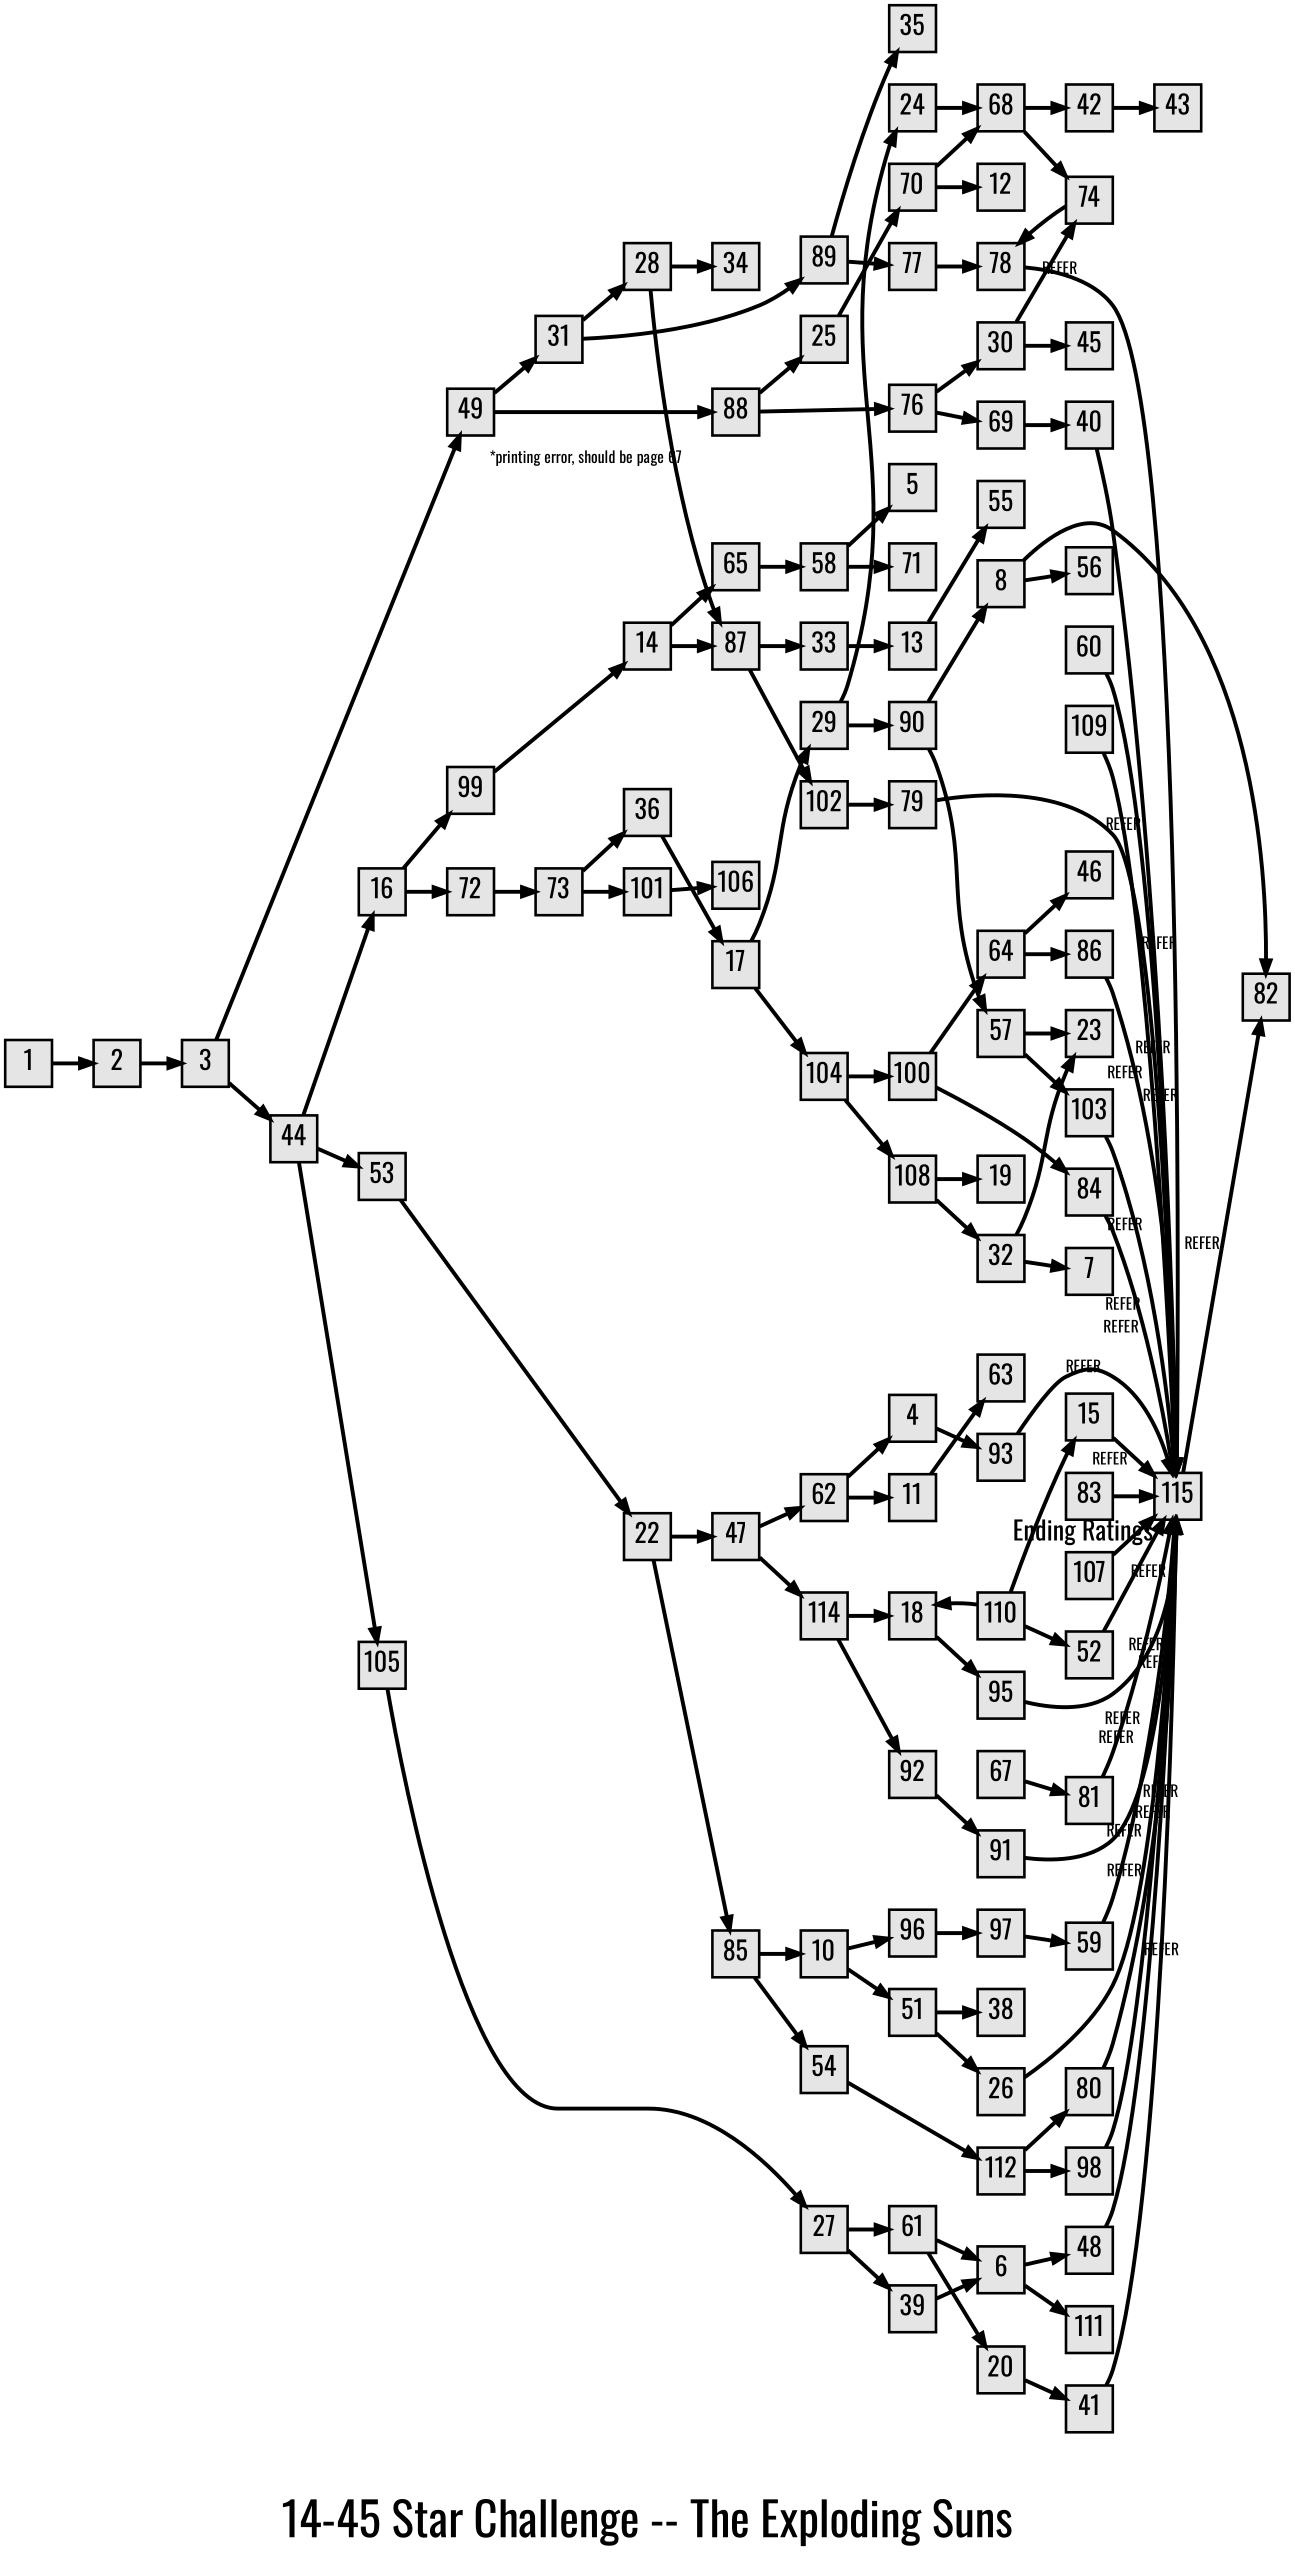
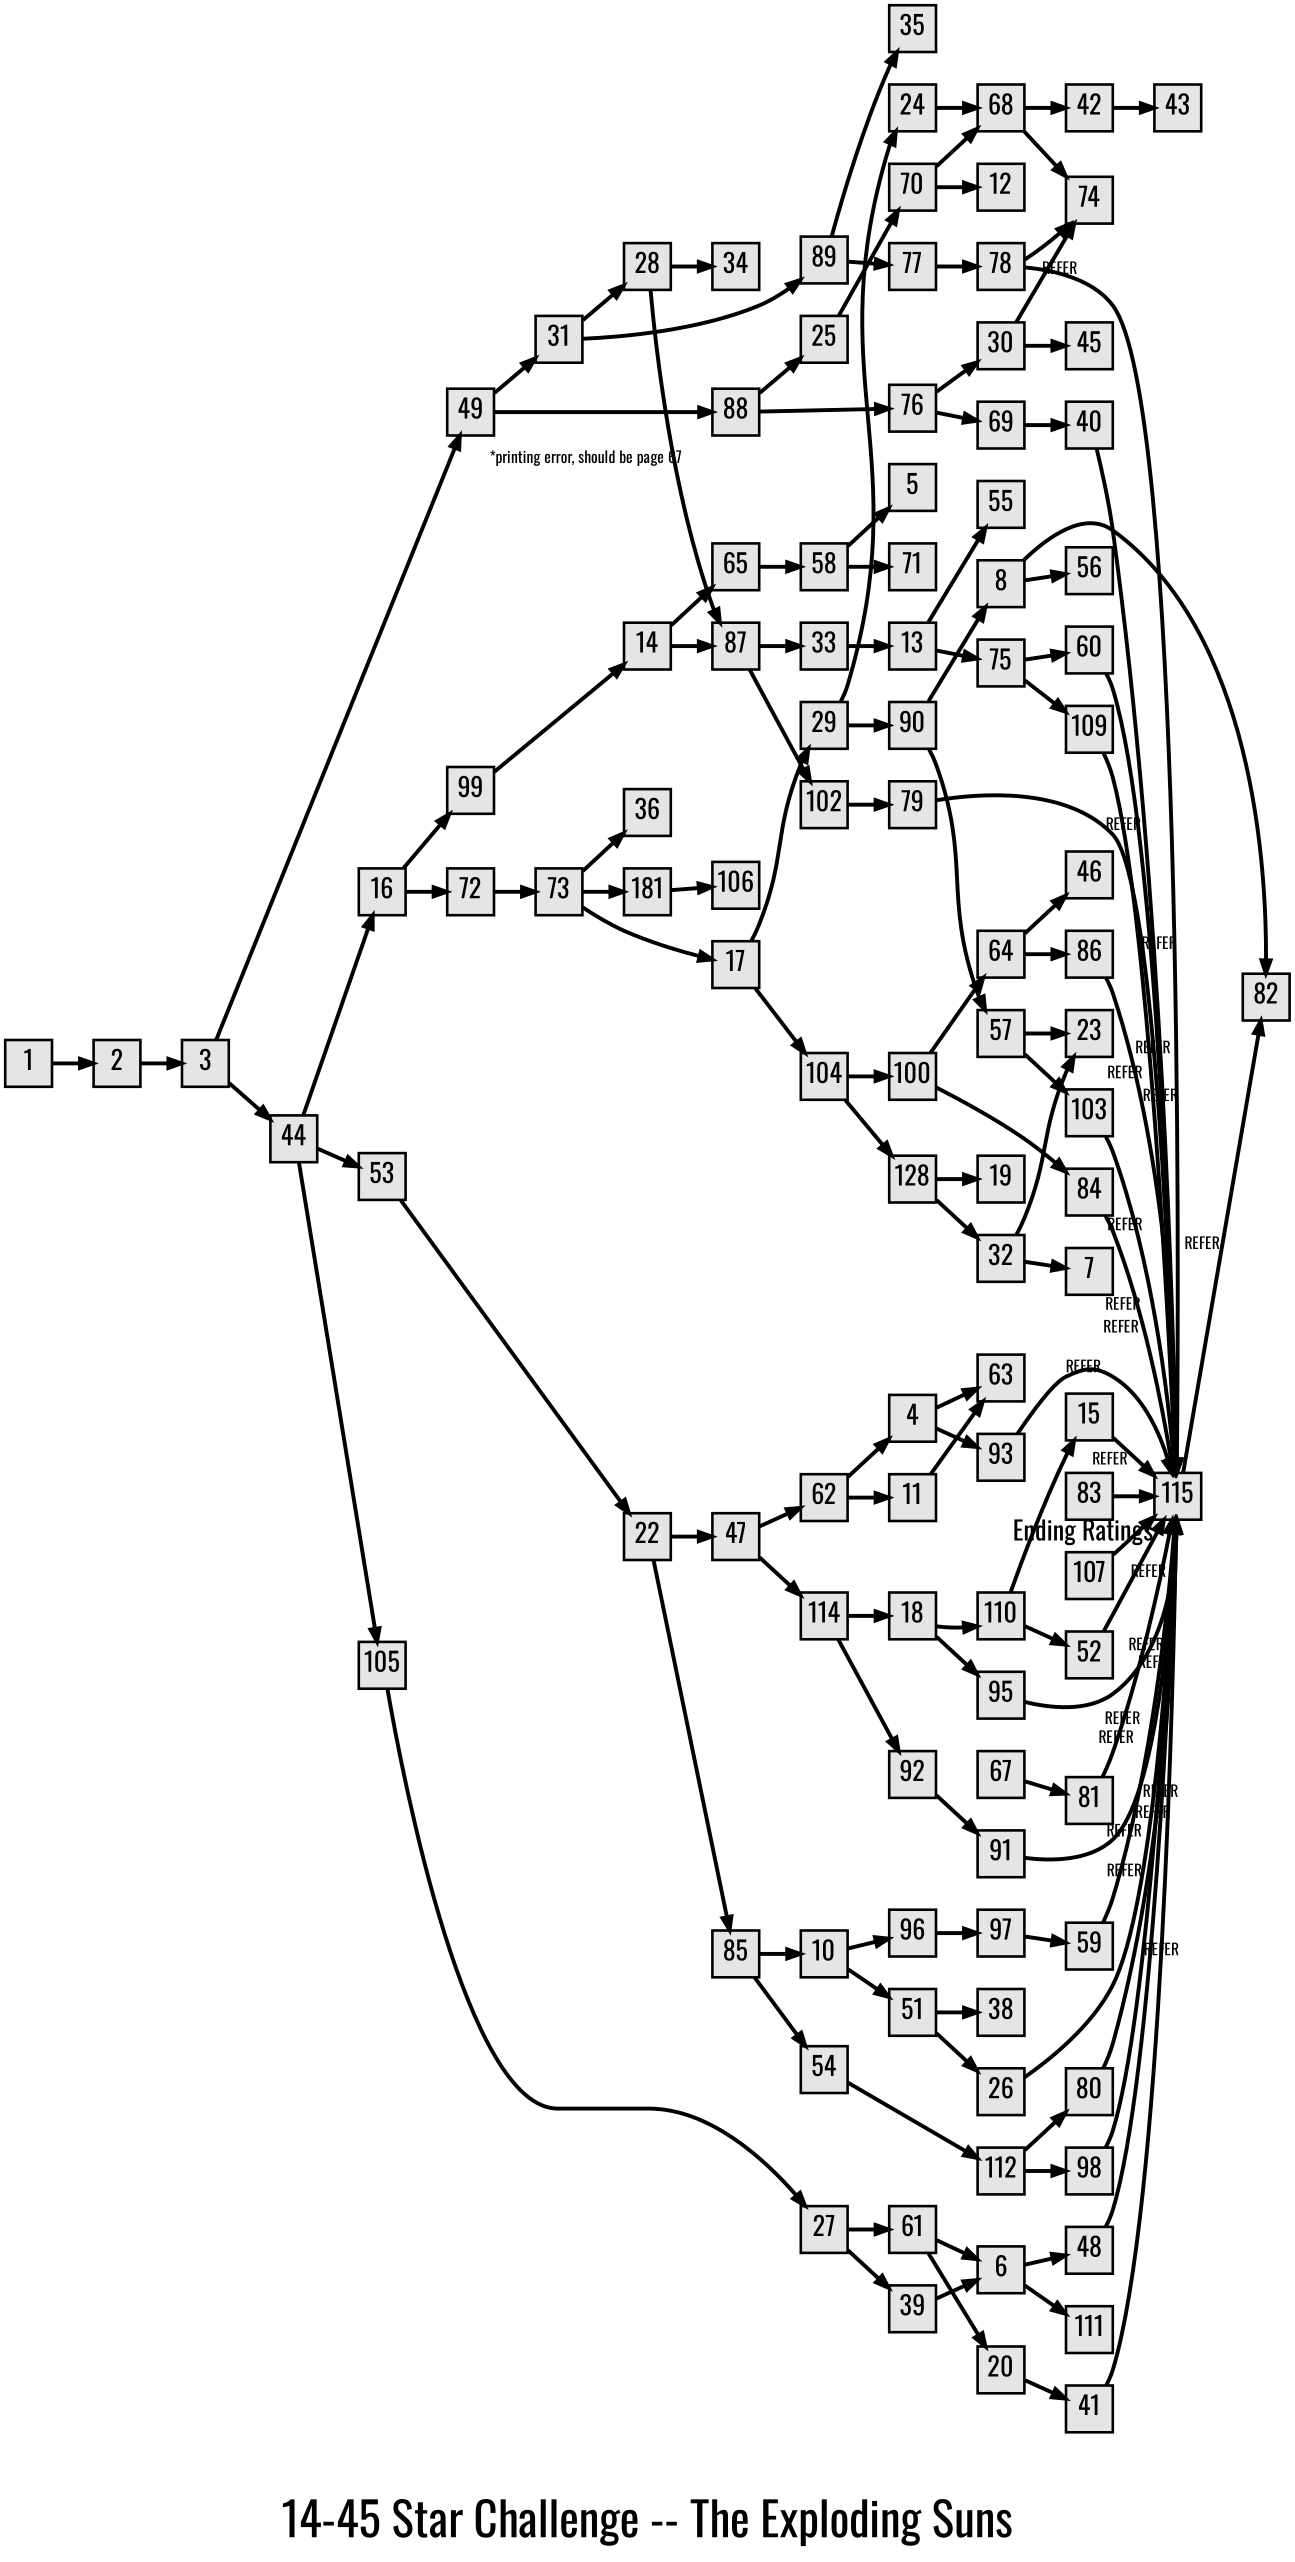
(1047, 219) -> (1043, 247)
none -> (1001, 663)
(687, 880) -> (639, 937)
(647, 892) -> (647, 892)
(913, 1179) -> (913, 1179)
none -> (951, 1401)
(963, 1603) -> (950, 1627)
